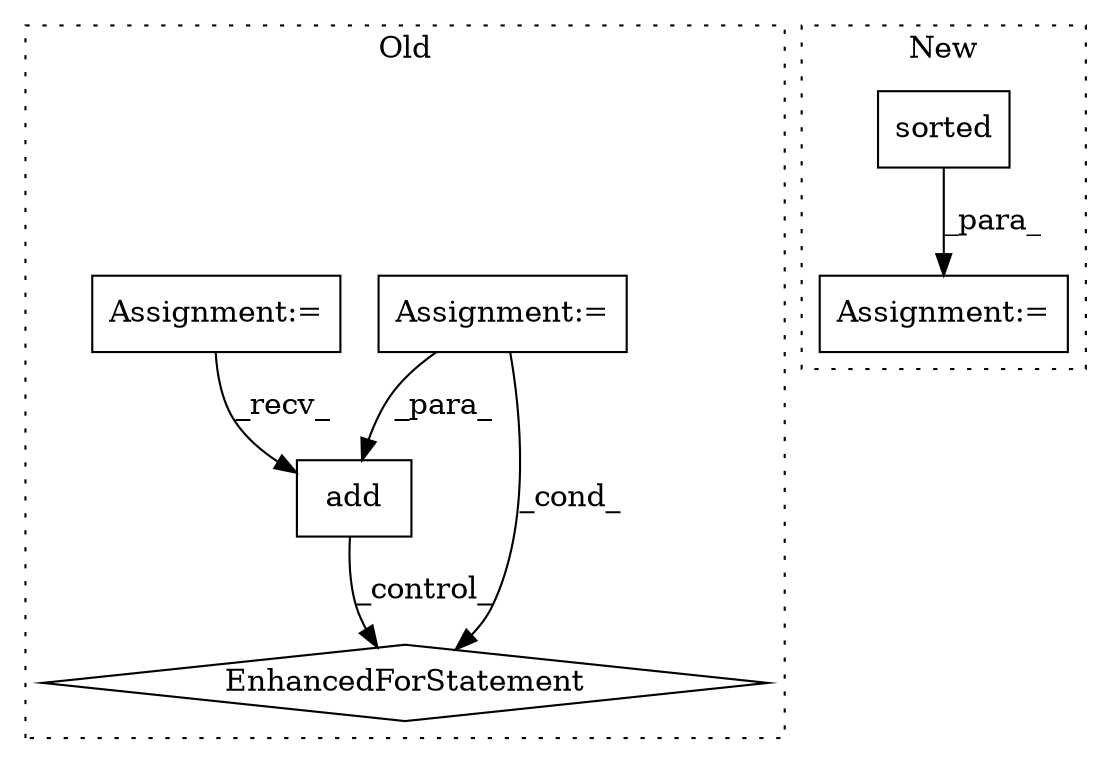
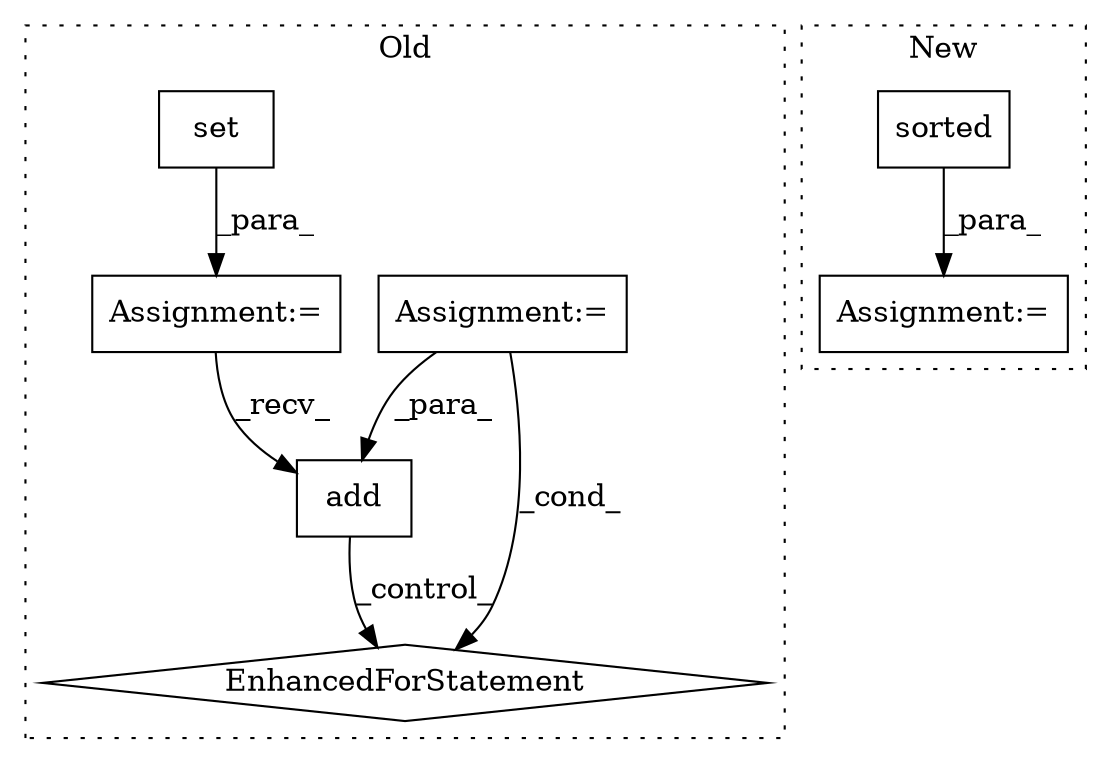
none -> (216, 129)
